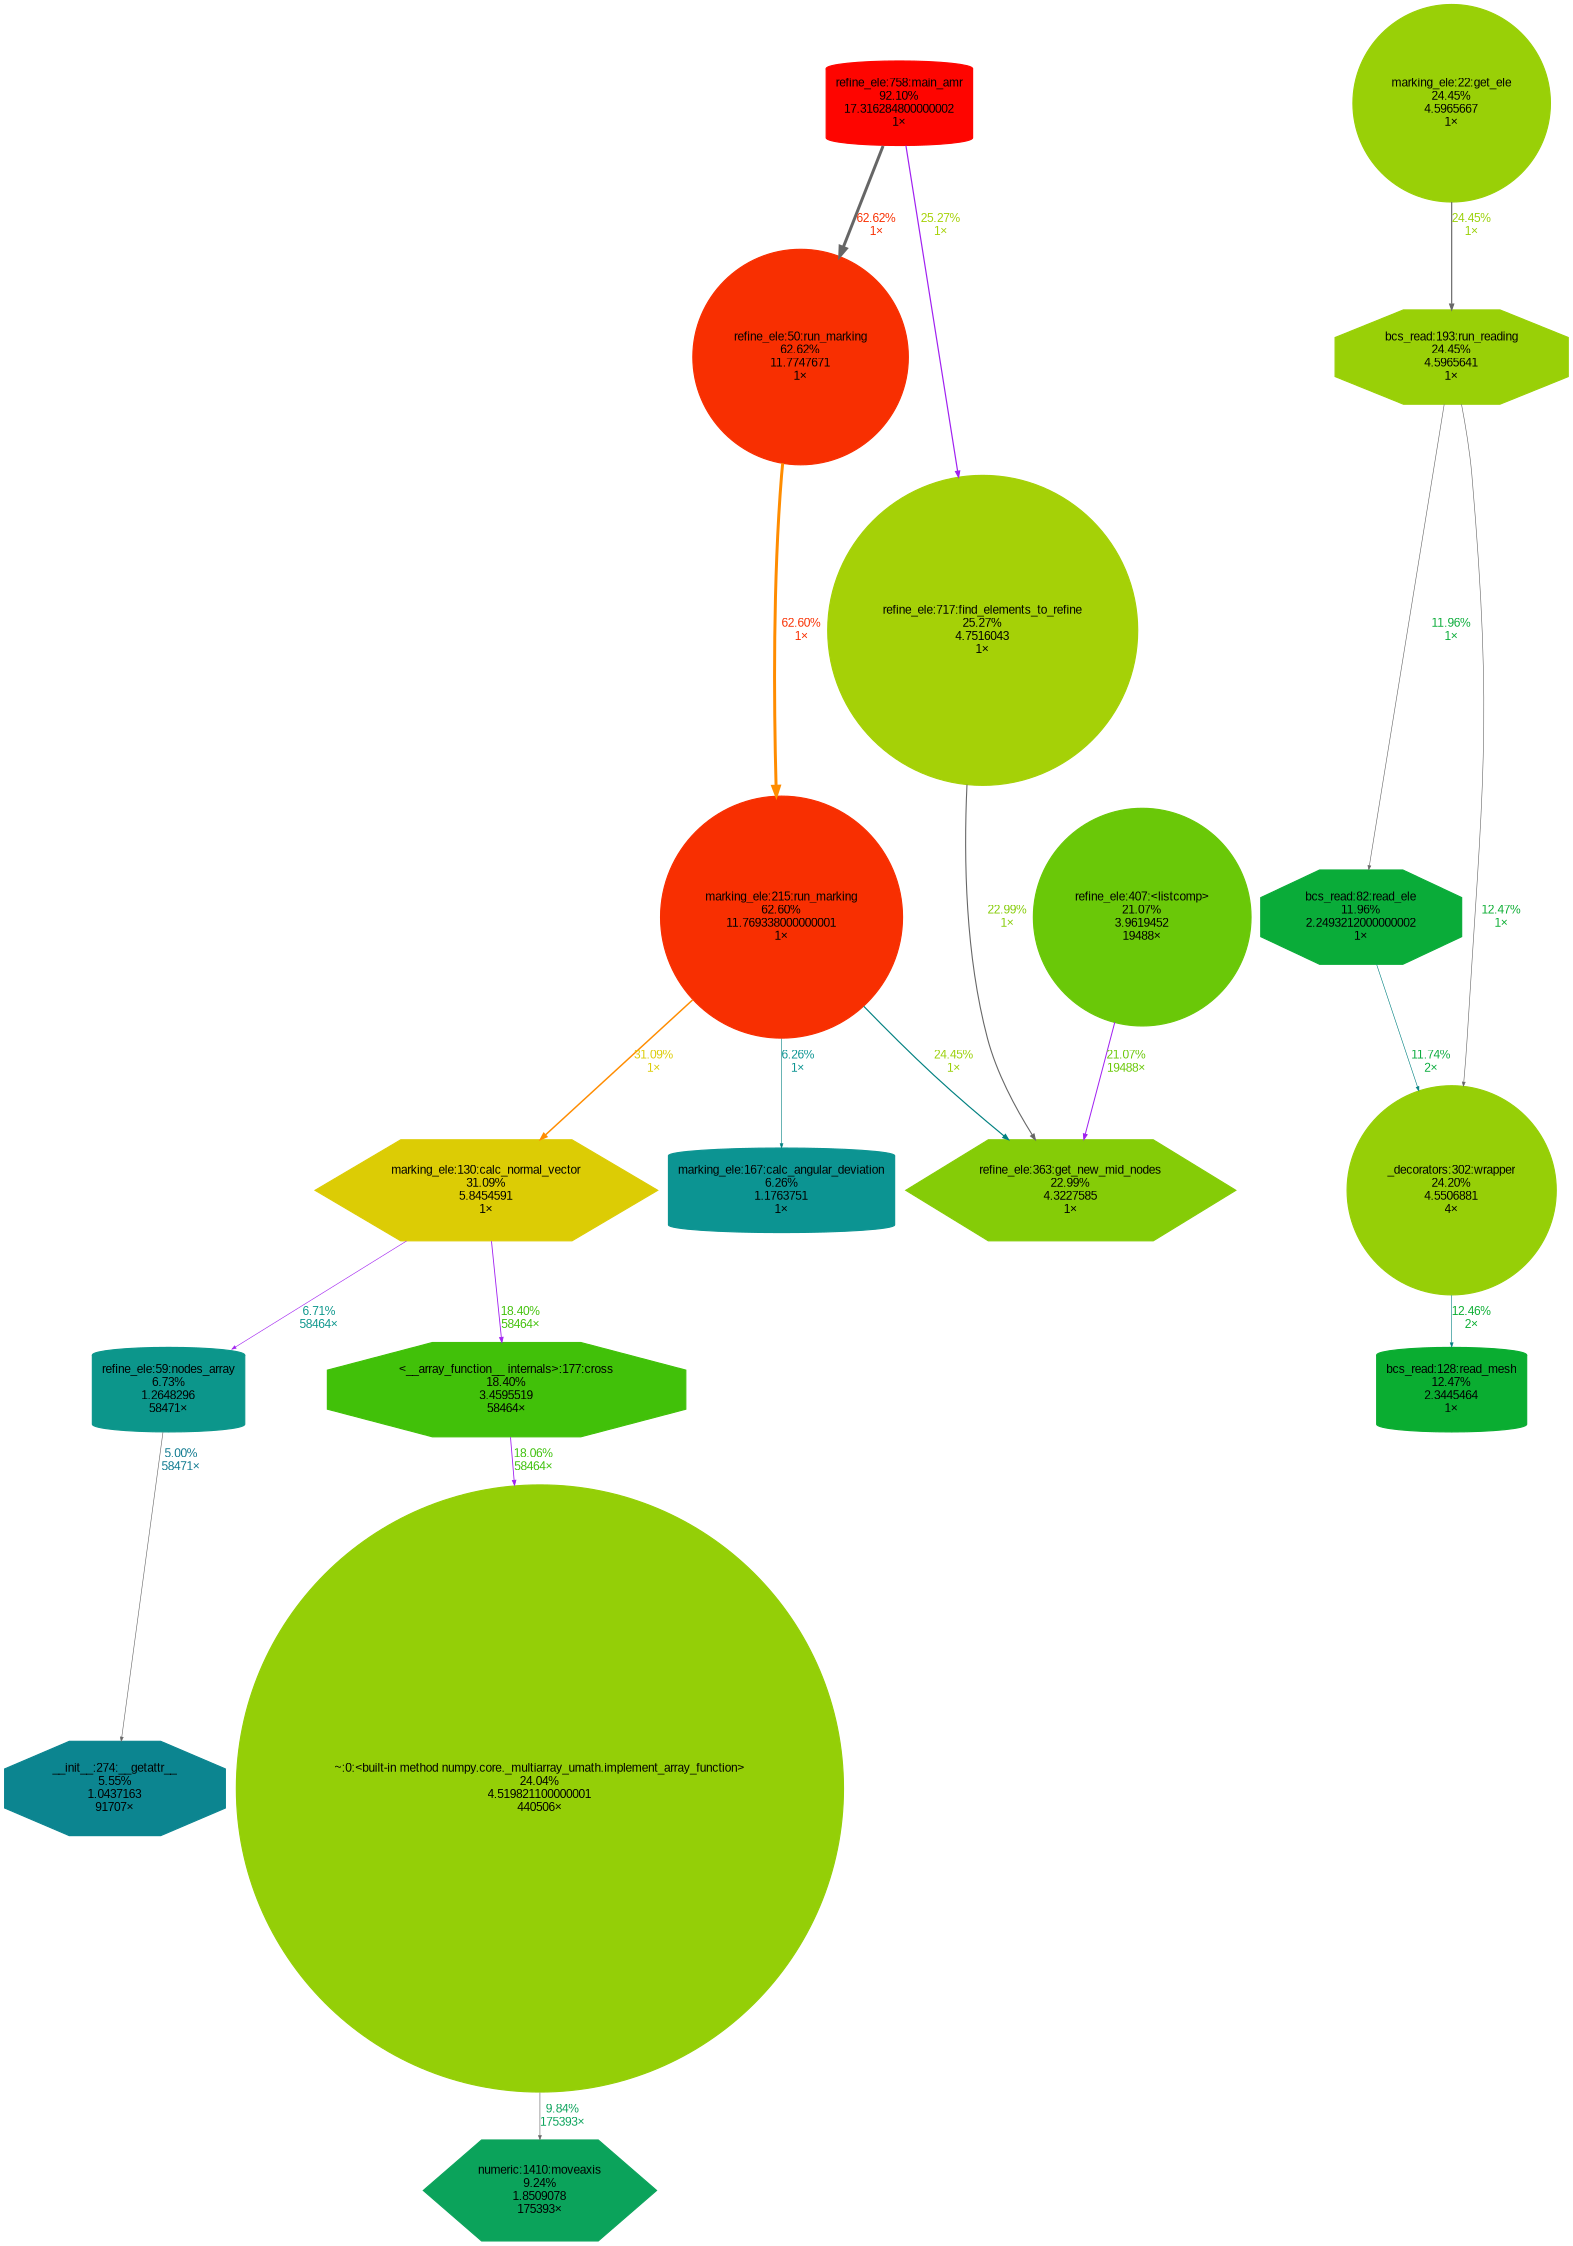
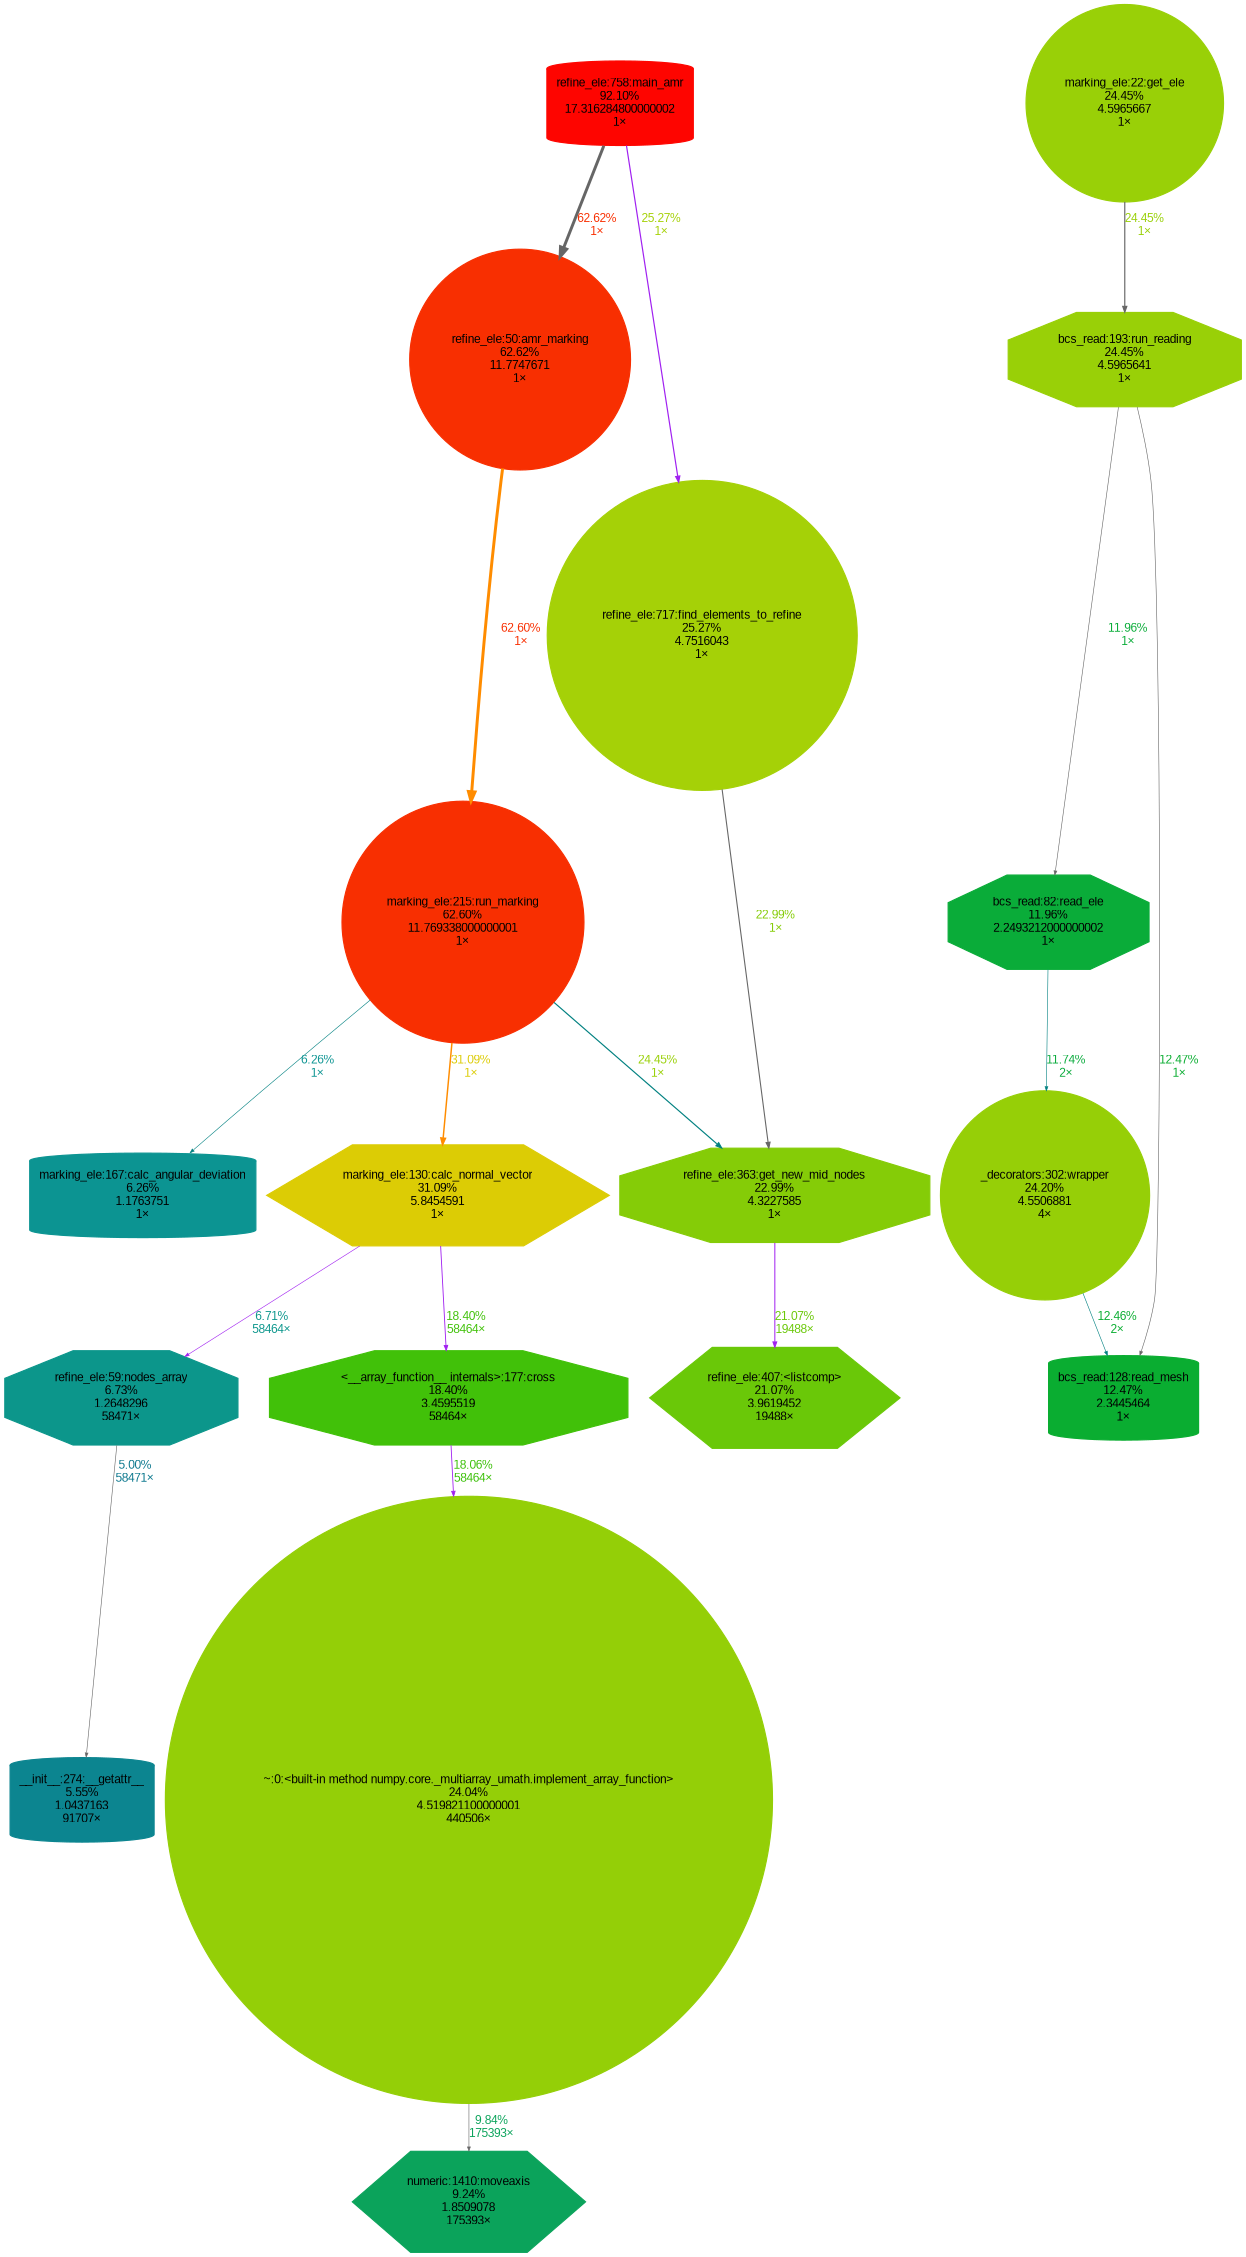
(801, 357) -> (520, 360)
(1483, 743) -> (1159, 879)
(1142, 917) -> (775, 1398)
(1100, 1078) -> (775, 1292)
(1071, 1190) -> (775, 1195)
(169, 1390) -> (121, 1398)
(115, 1789) -> (82, 1800)
